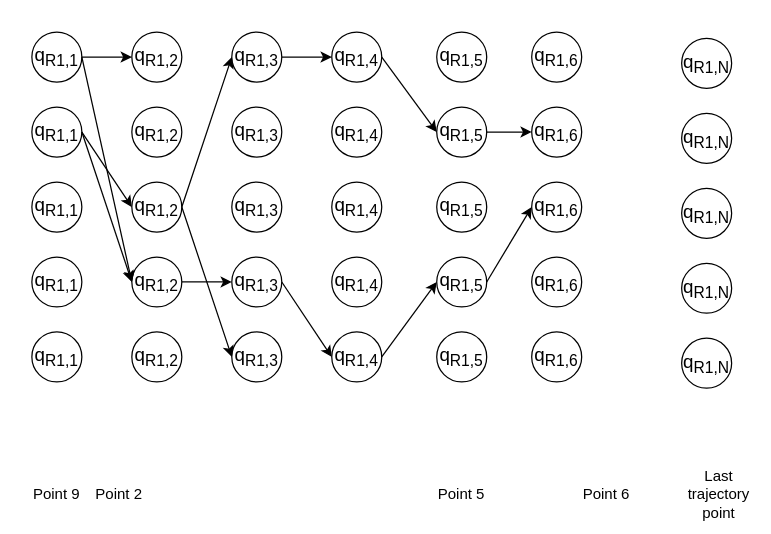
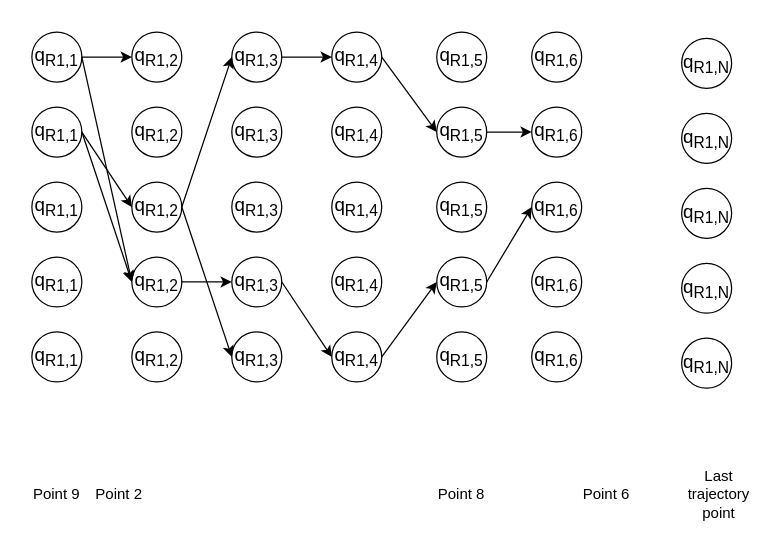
(462, 494) -> (462, 494)
